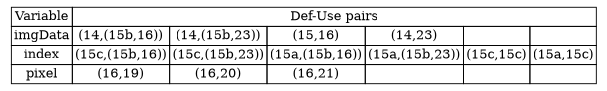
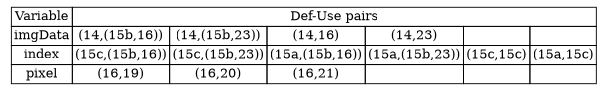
(316, 35) -> (316, 35)
